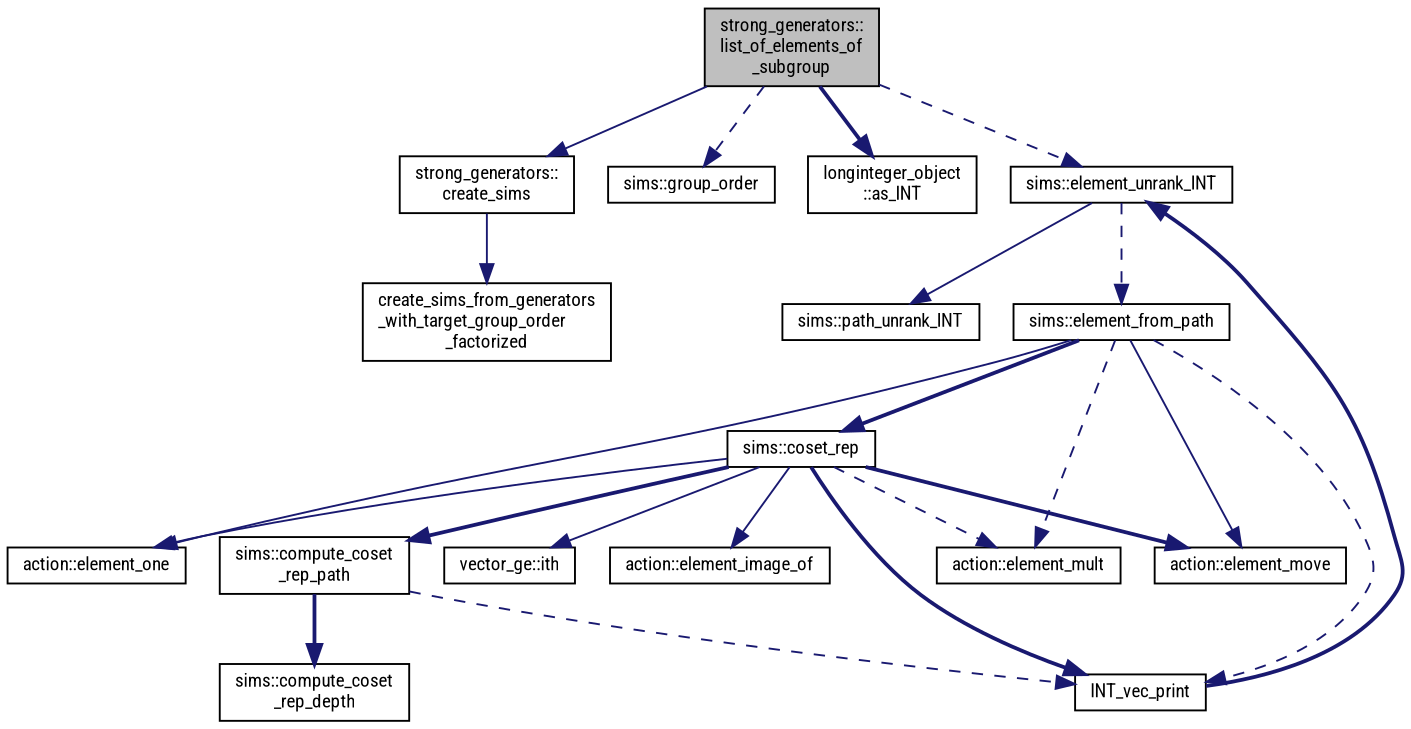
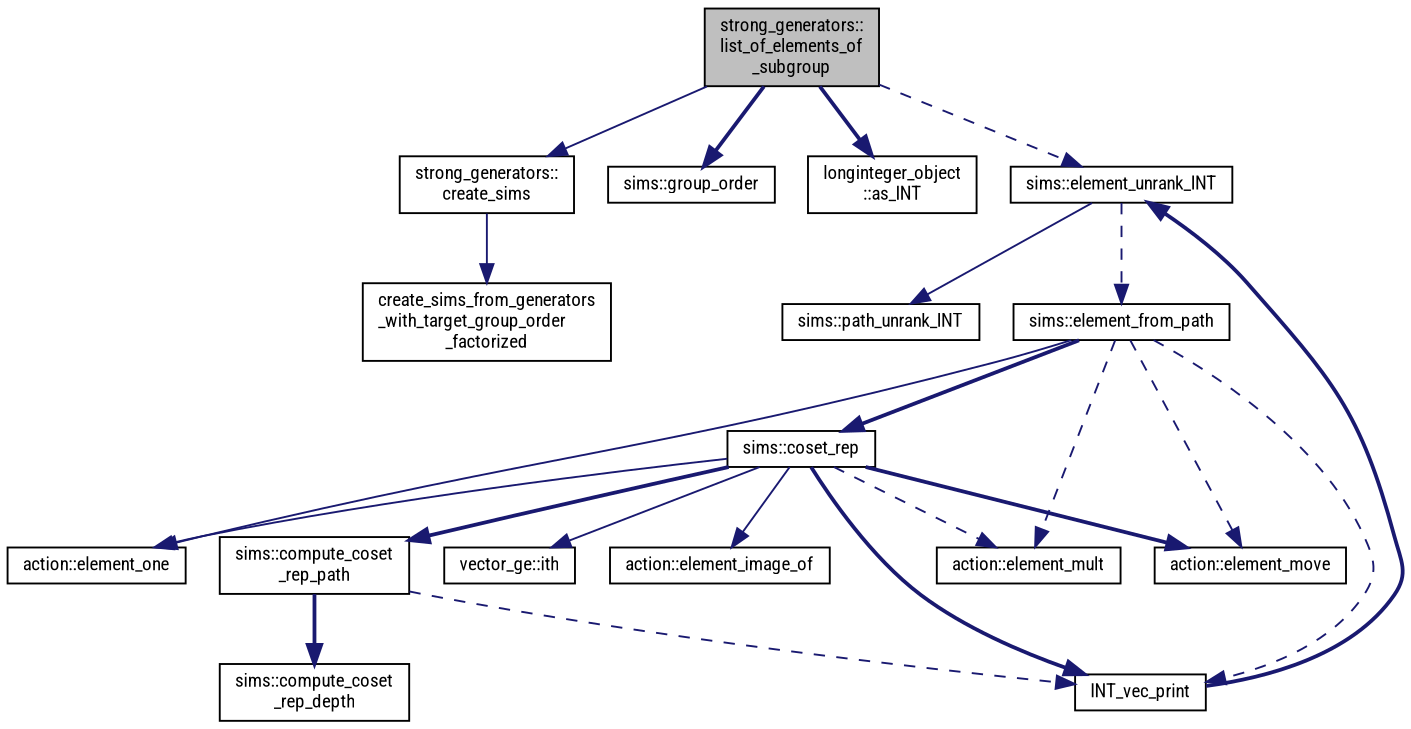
(740, 119) -> (740, 119)
(1181, 435) -> (1181, 435)
